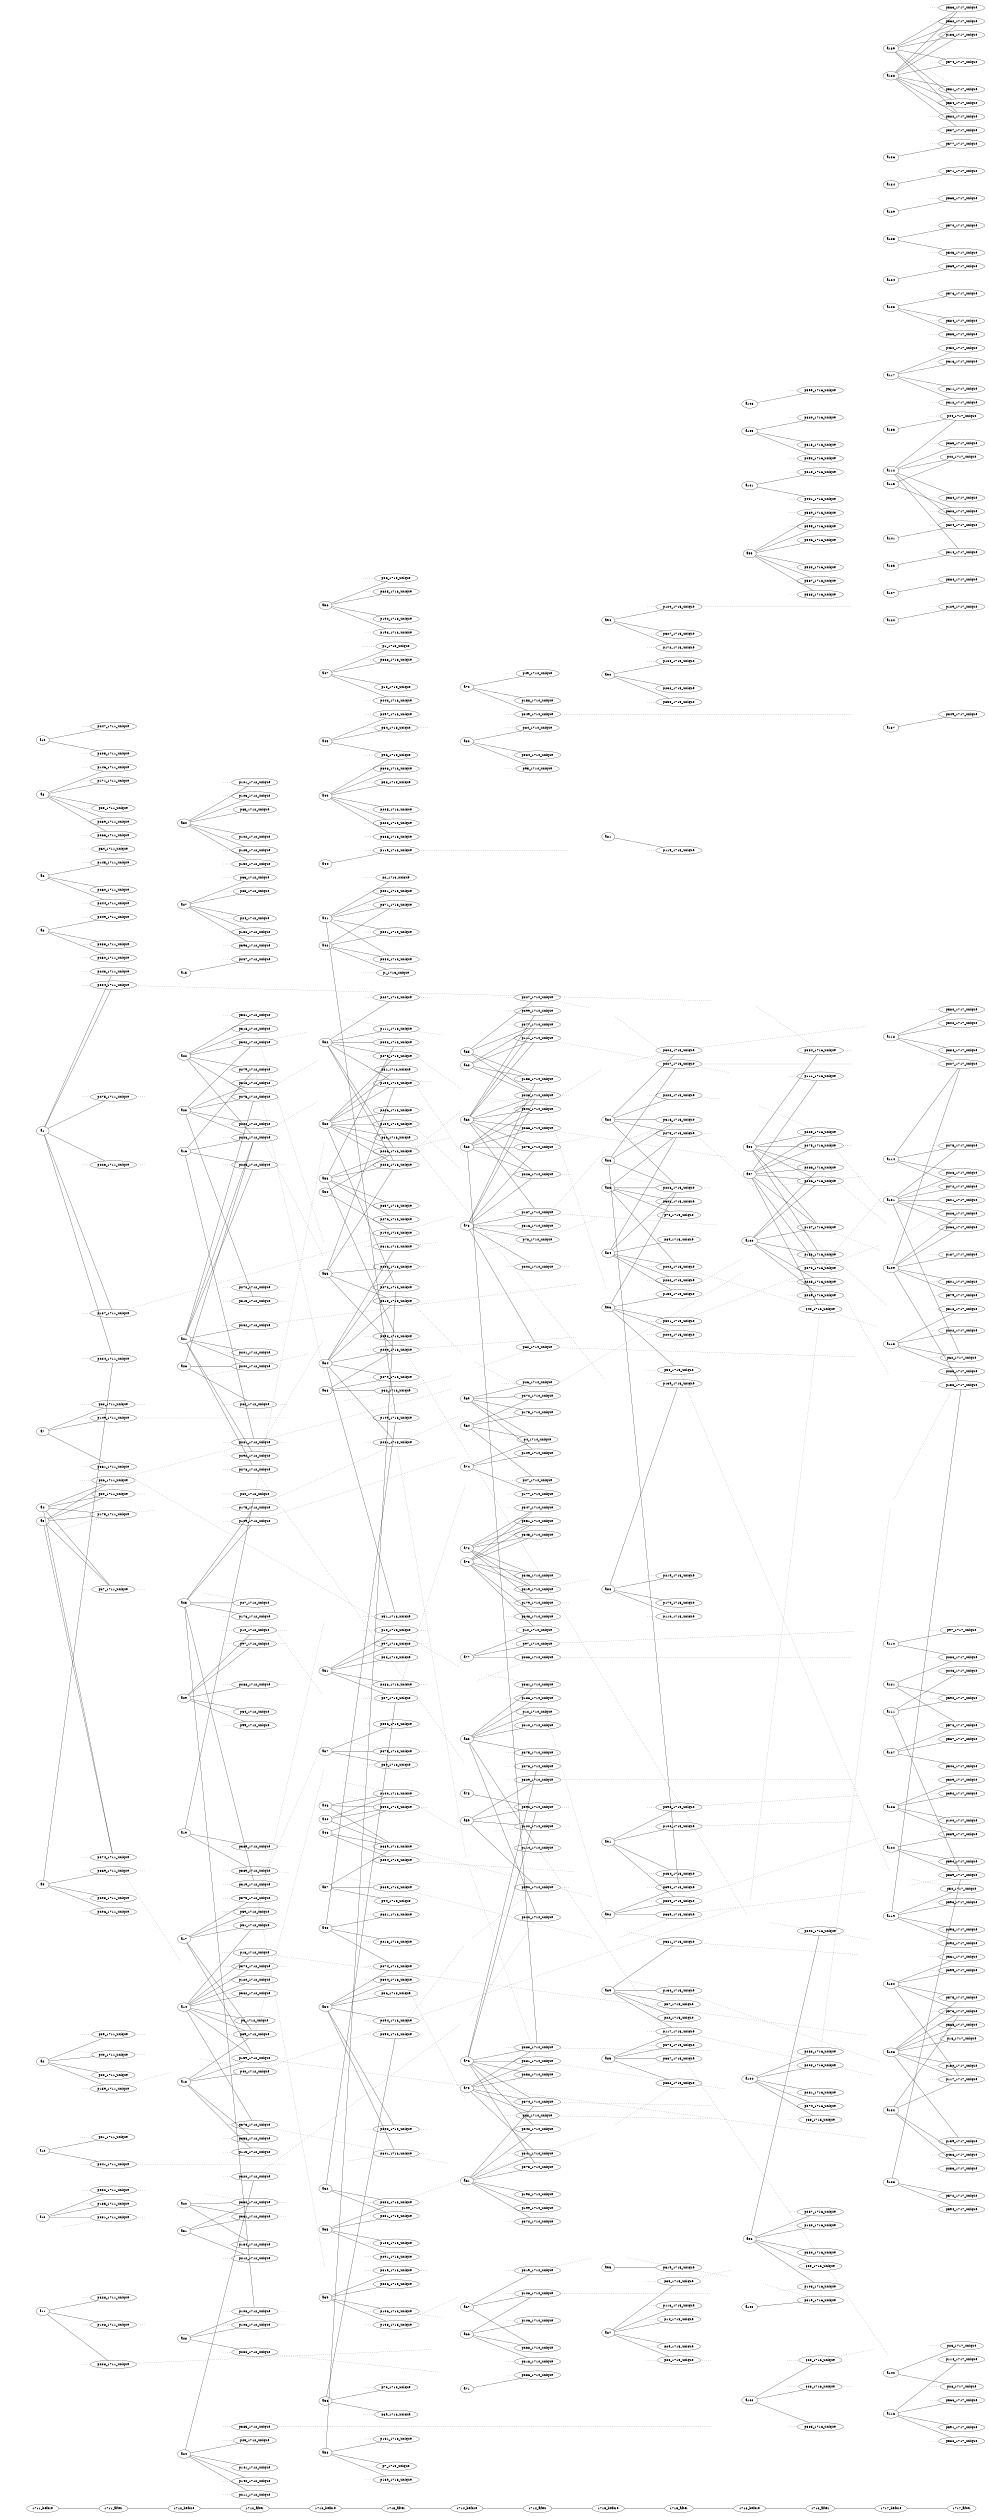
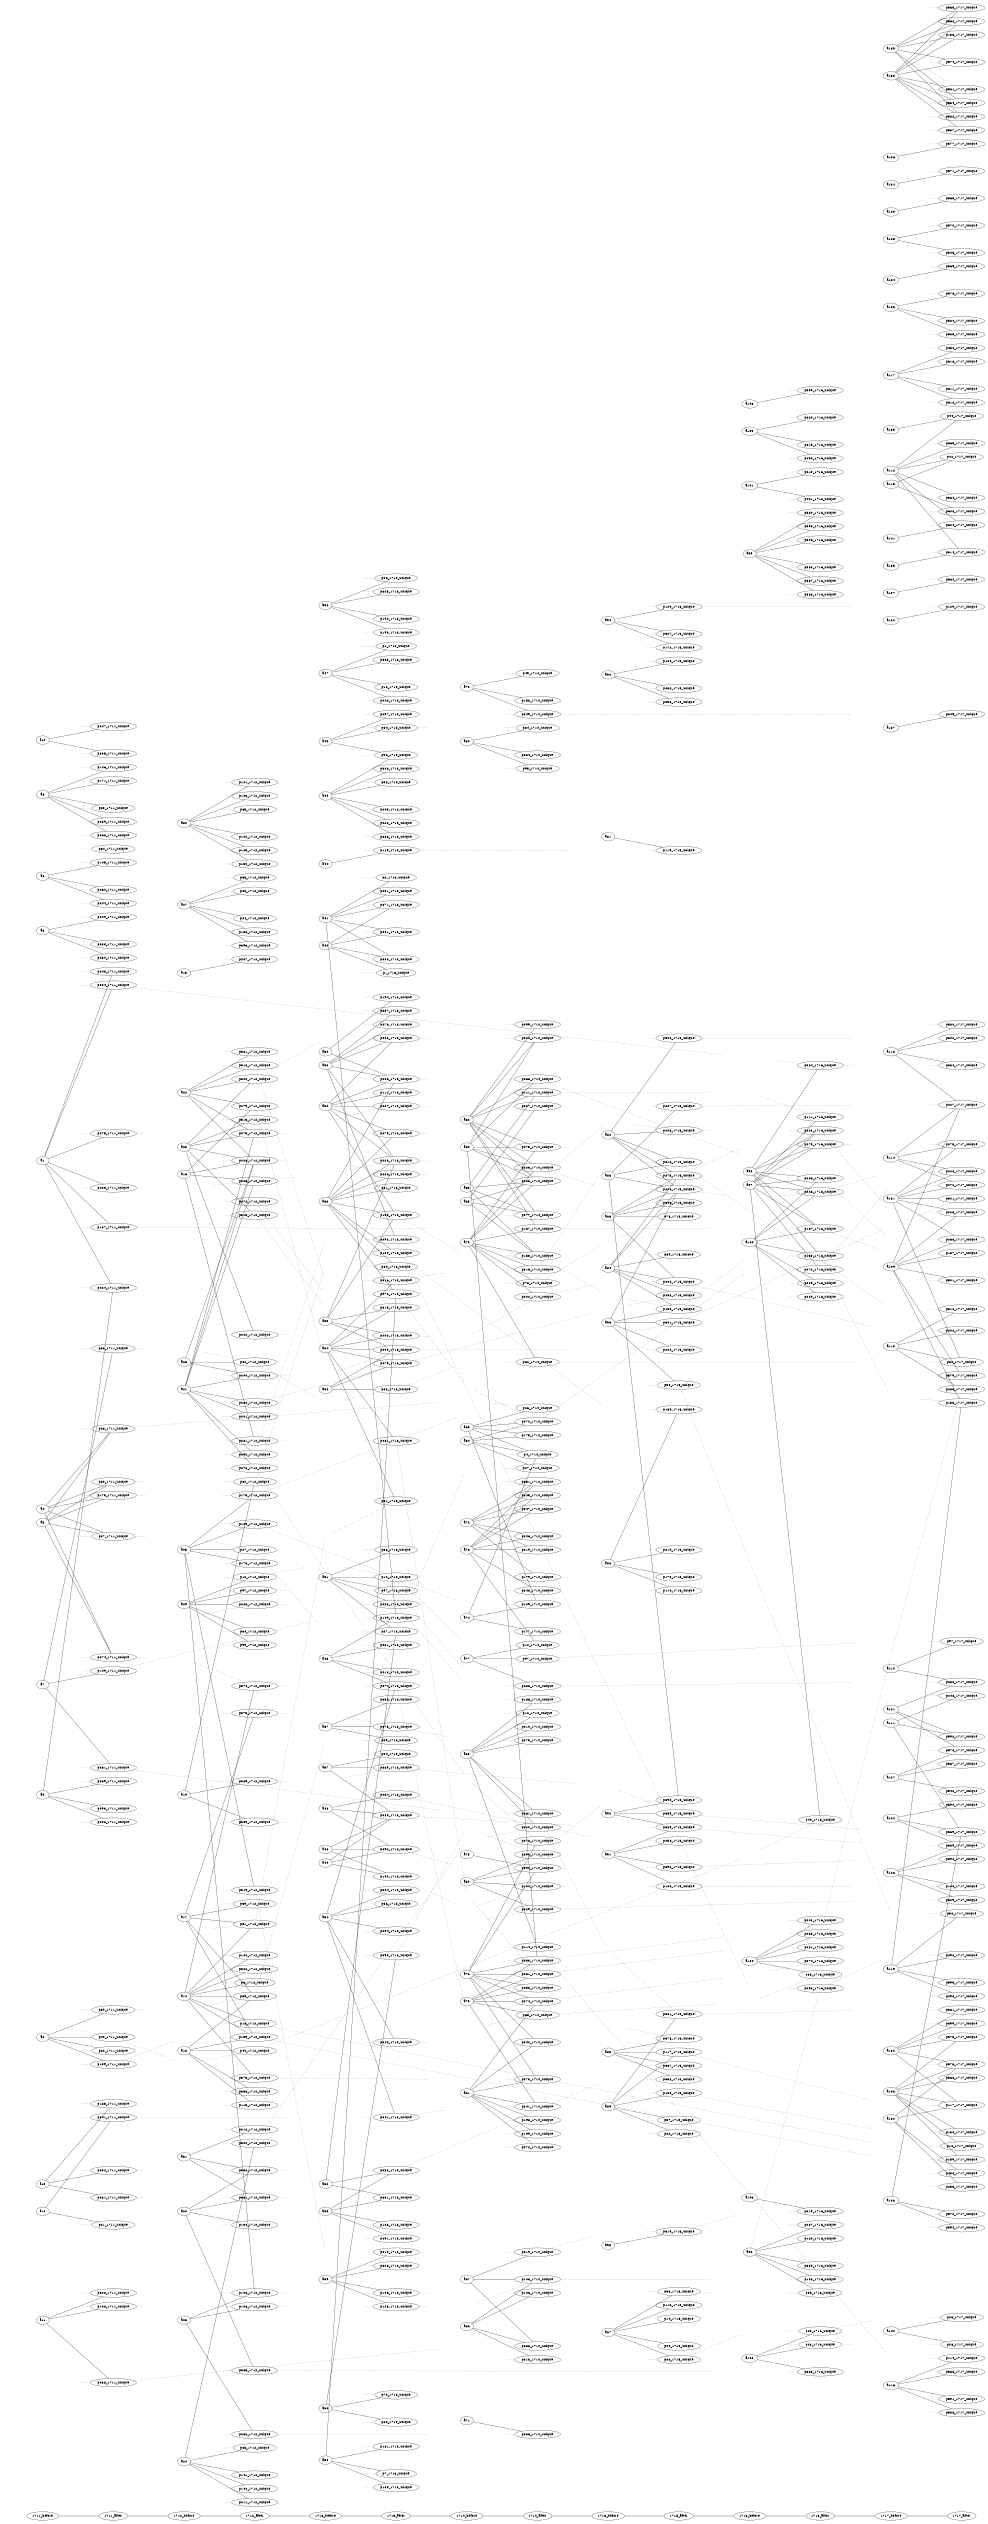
(787, 2078) -> (785, 2120)
none -> (219, 2291)
